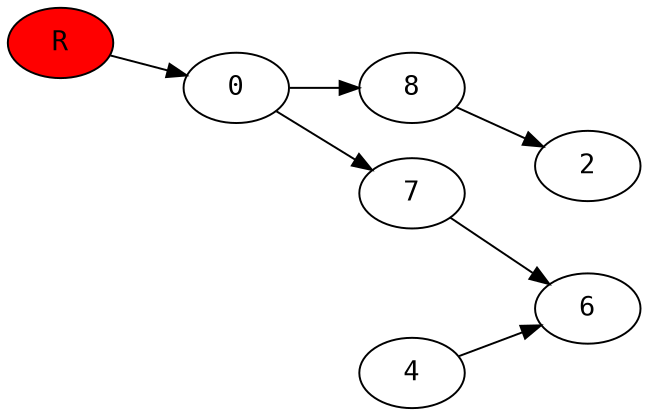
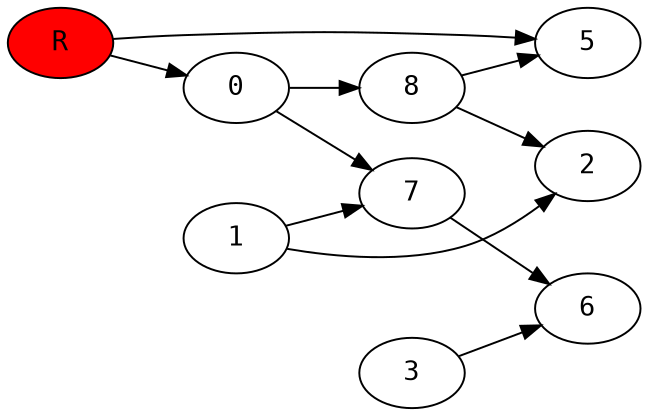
none -> (588, 43)
none -> (236, 238)
(412, 373) -> (412, 373)
